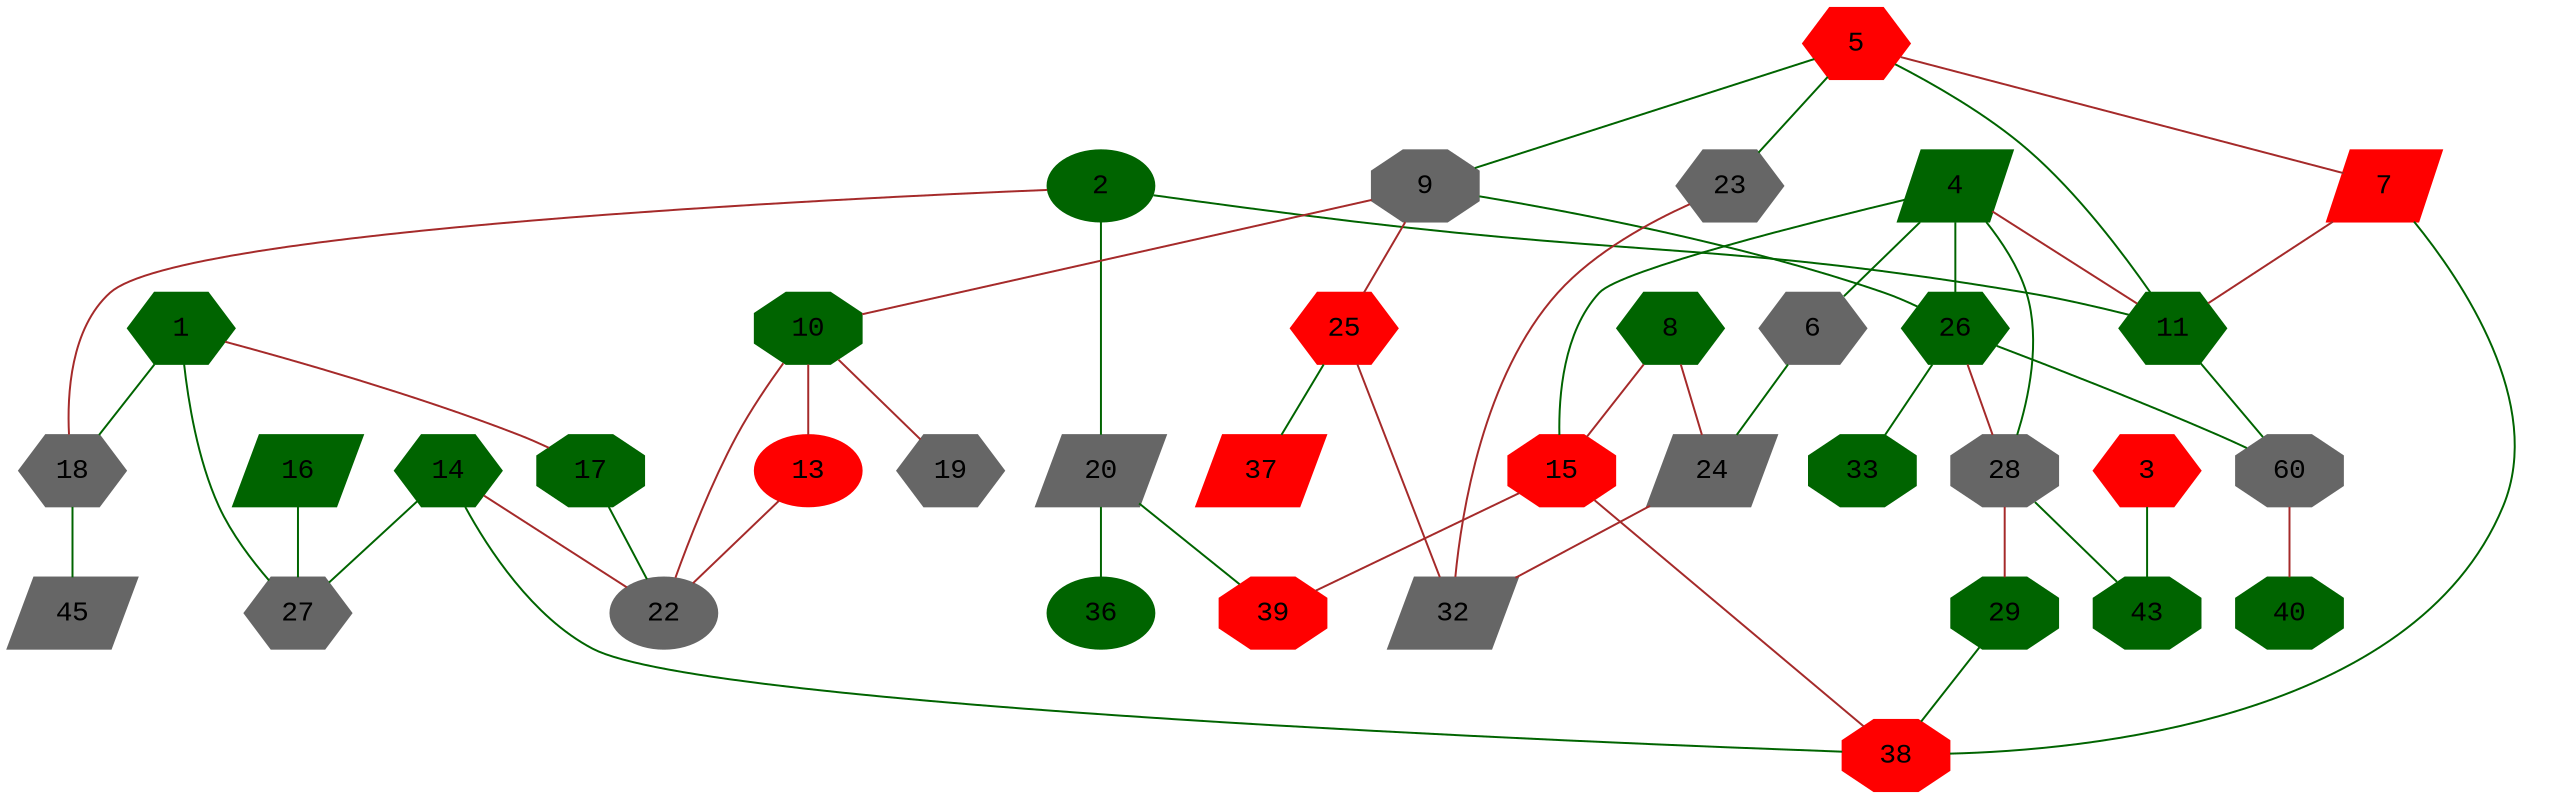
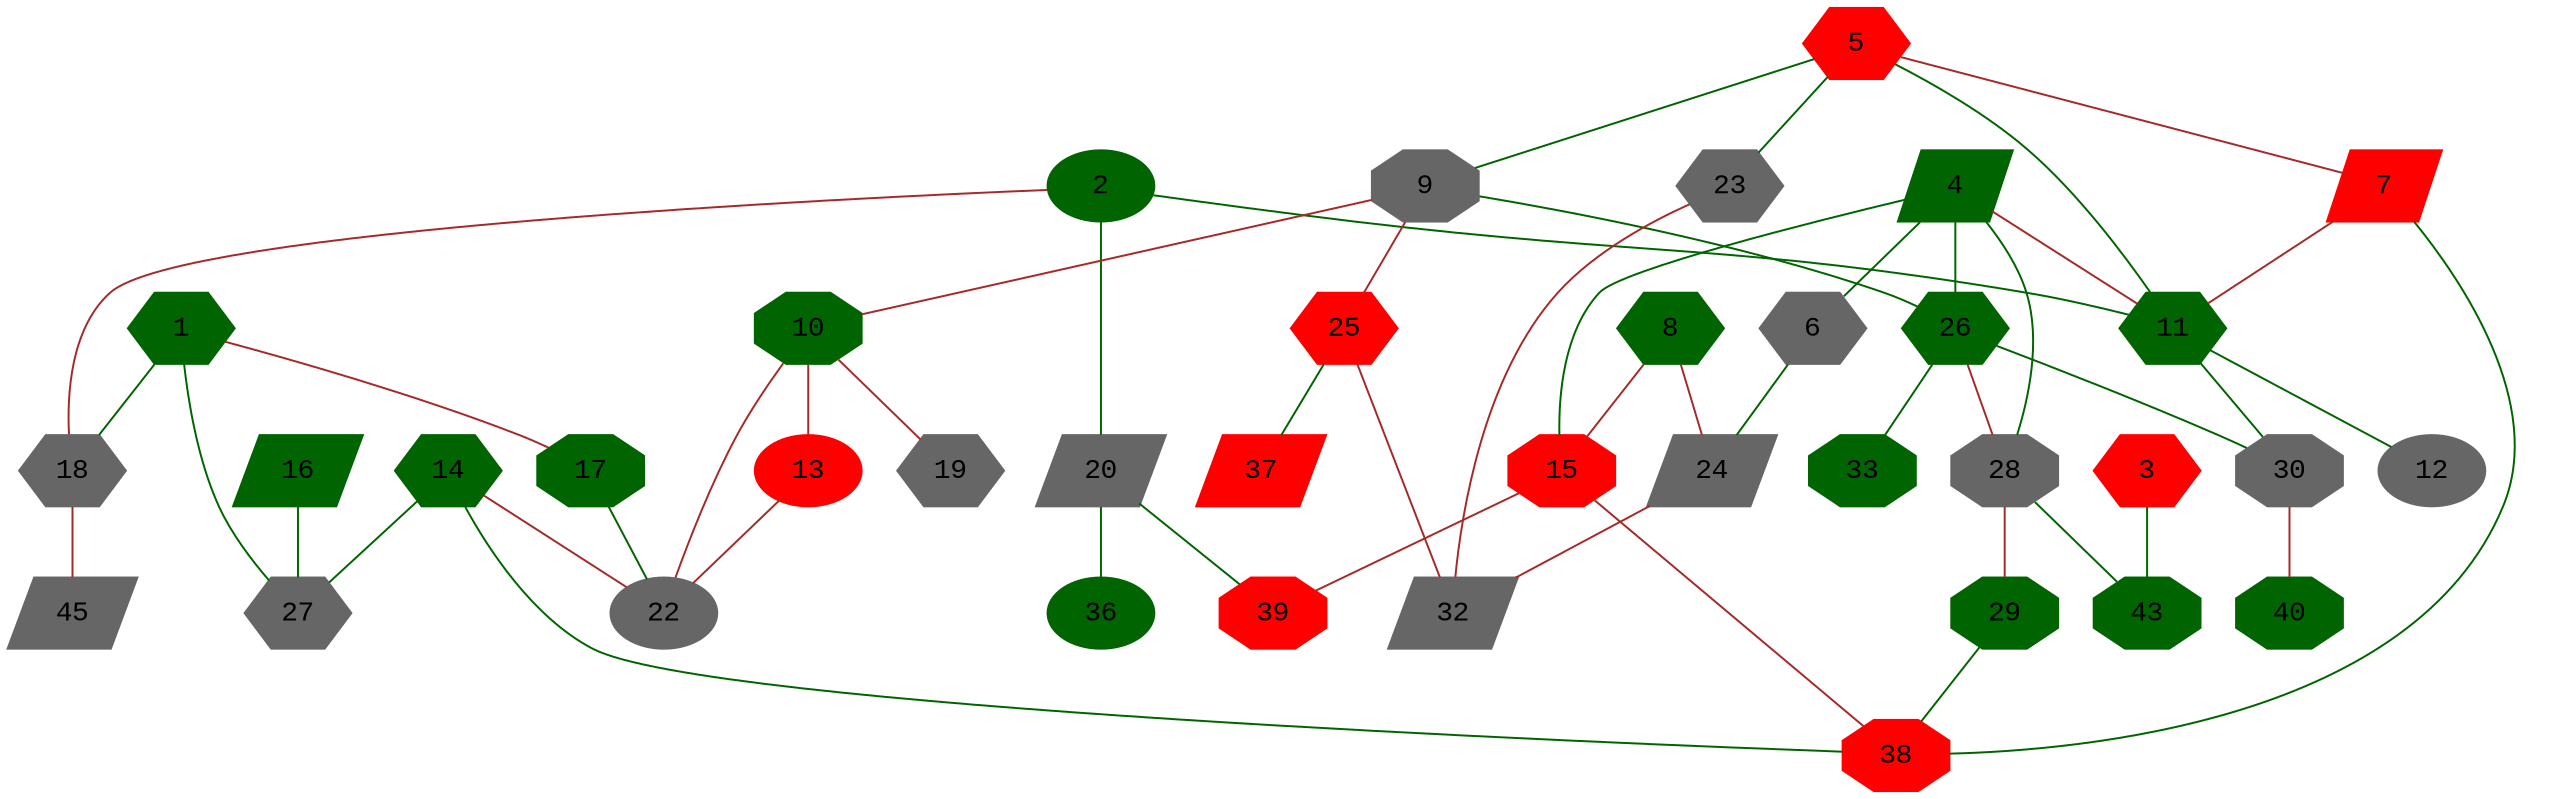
(2289, 471) -> (2289, 471)
none -> (2432, 471)
(72, 542) -> (72, 542)
